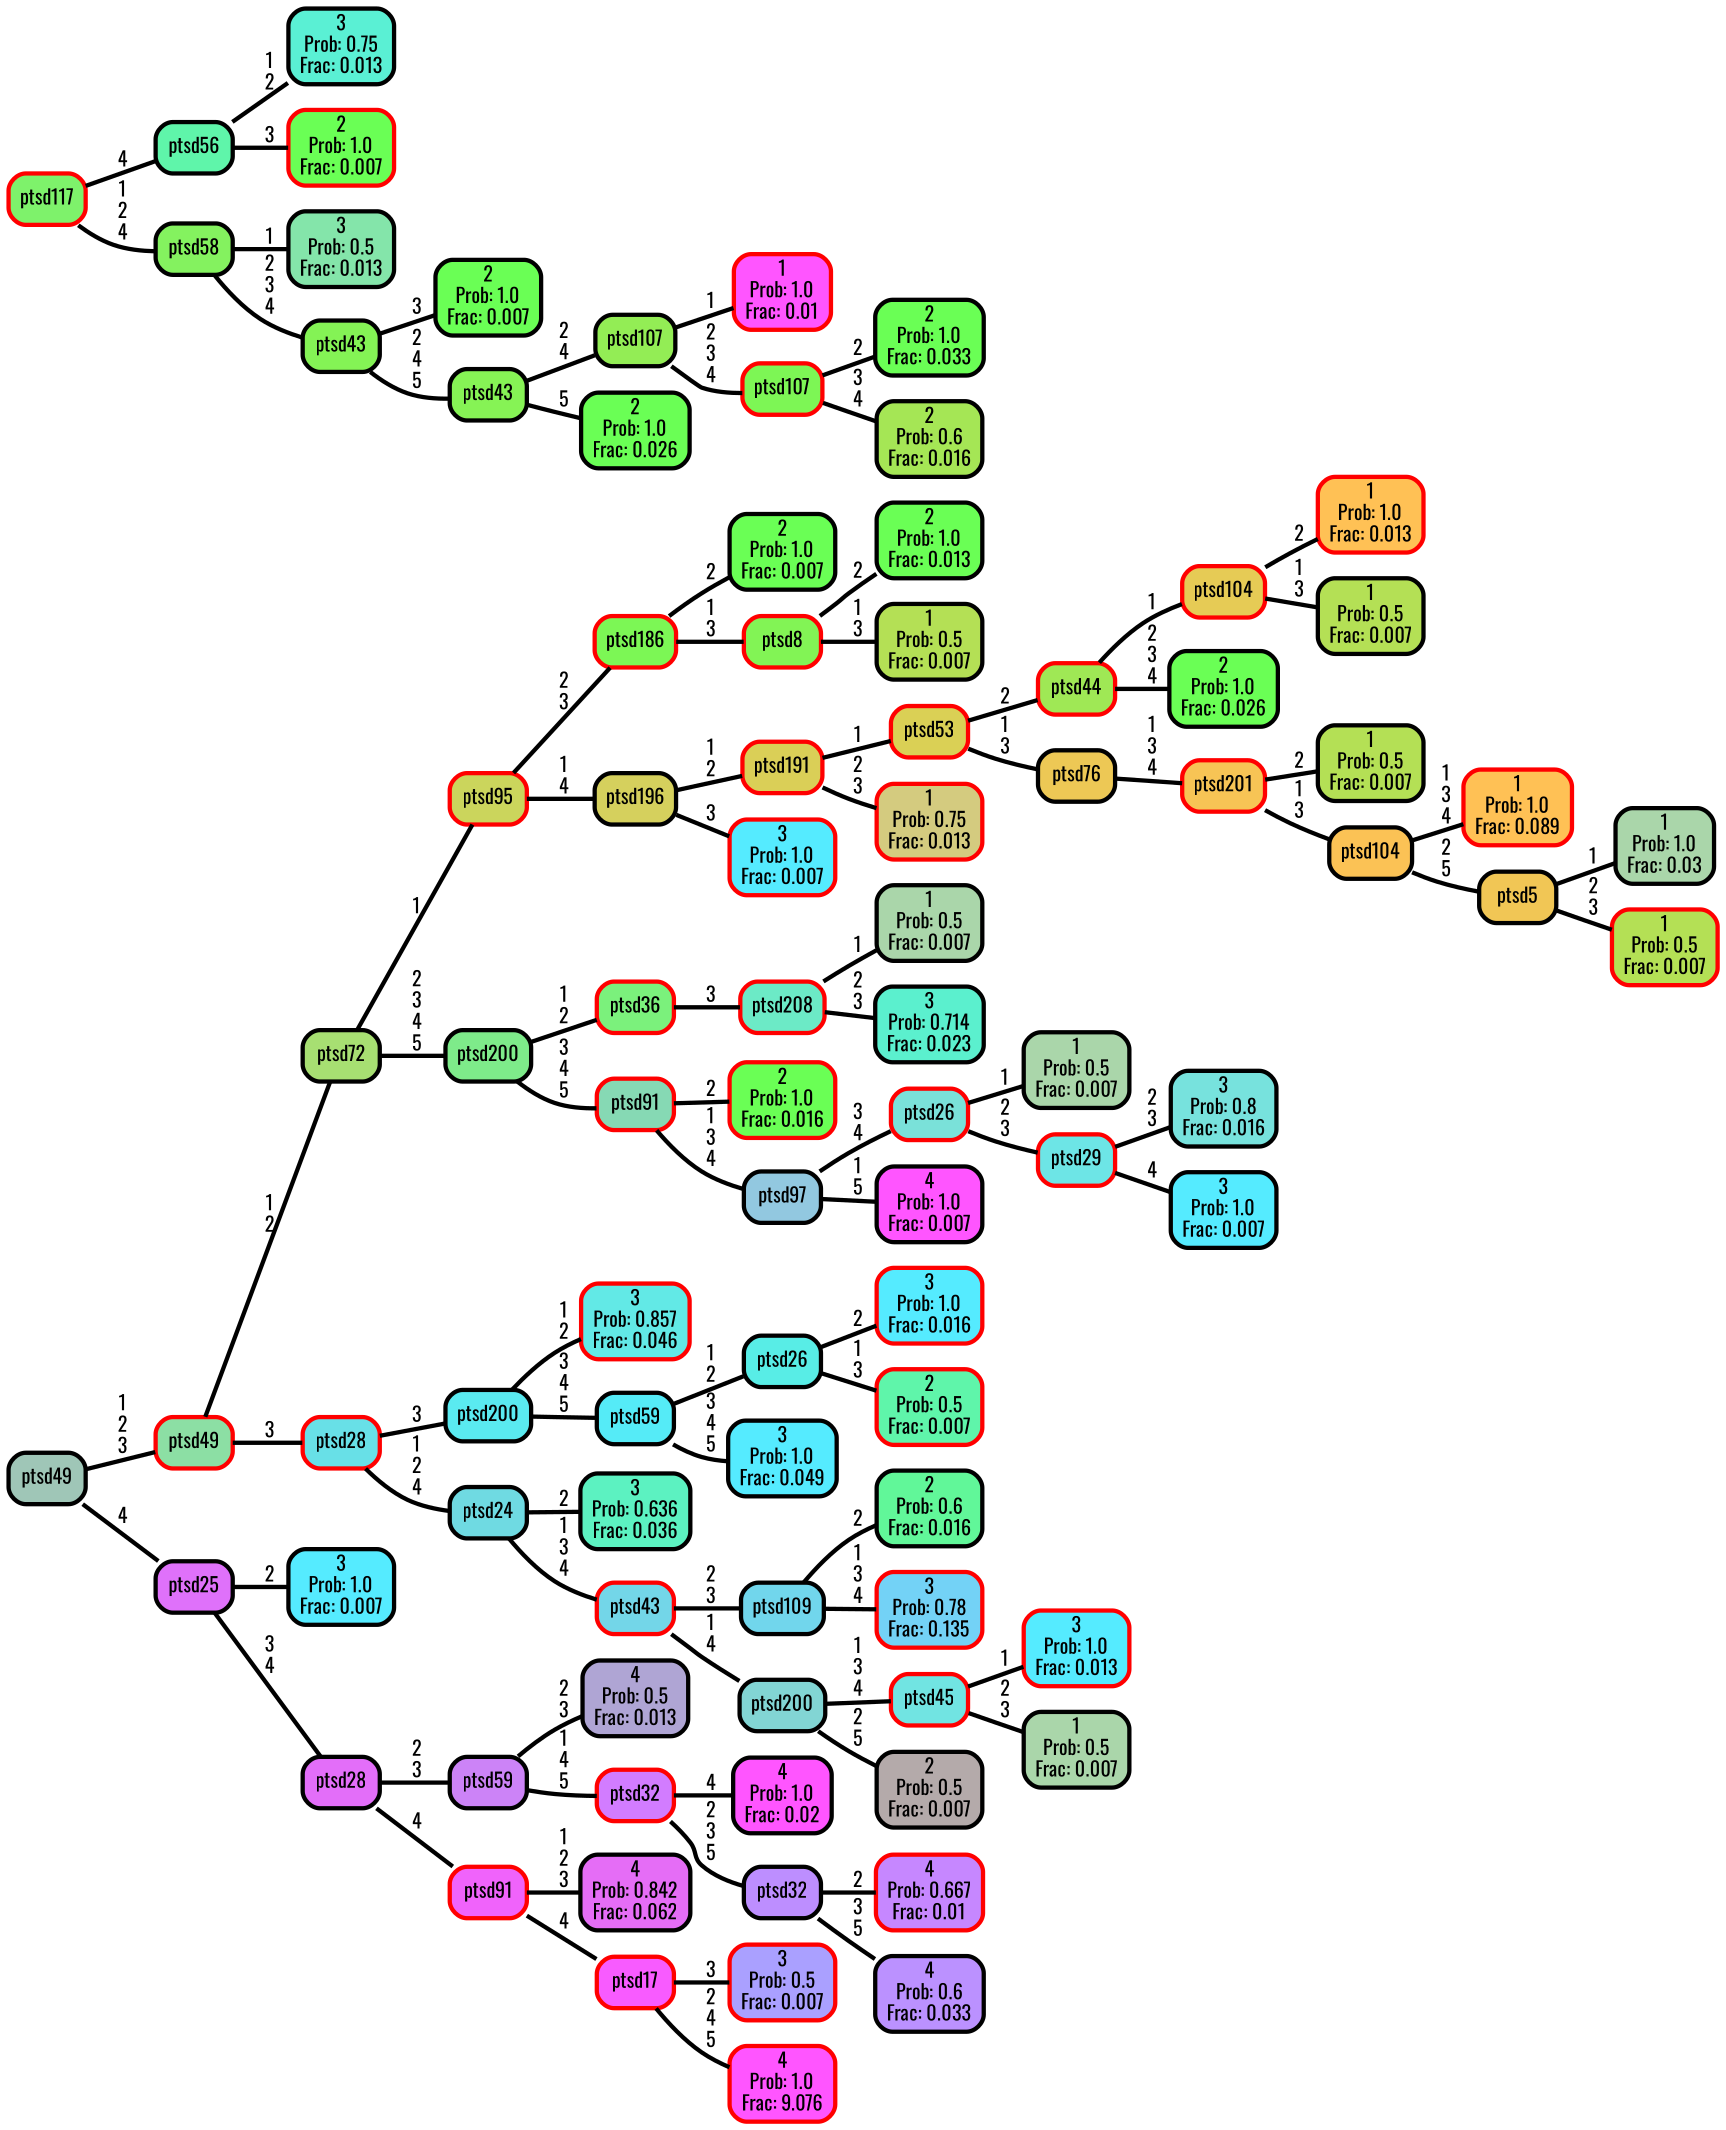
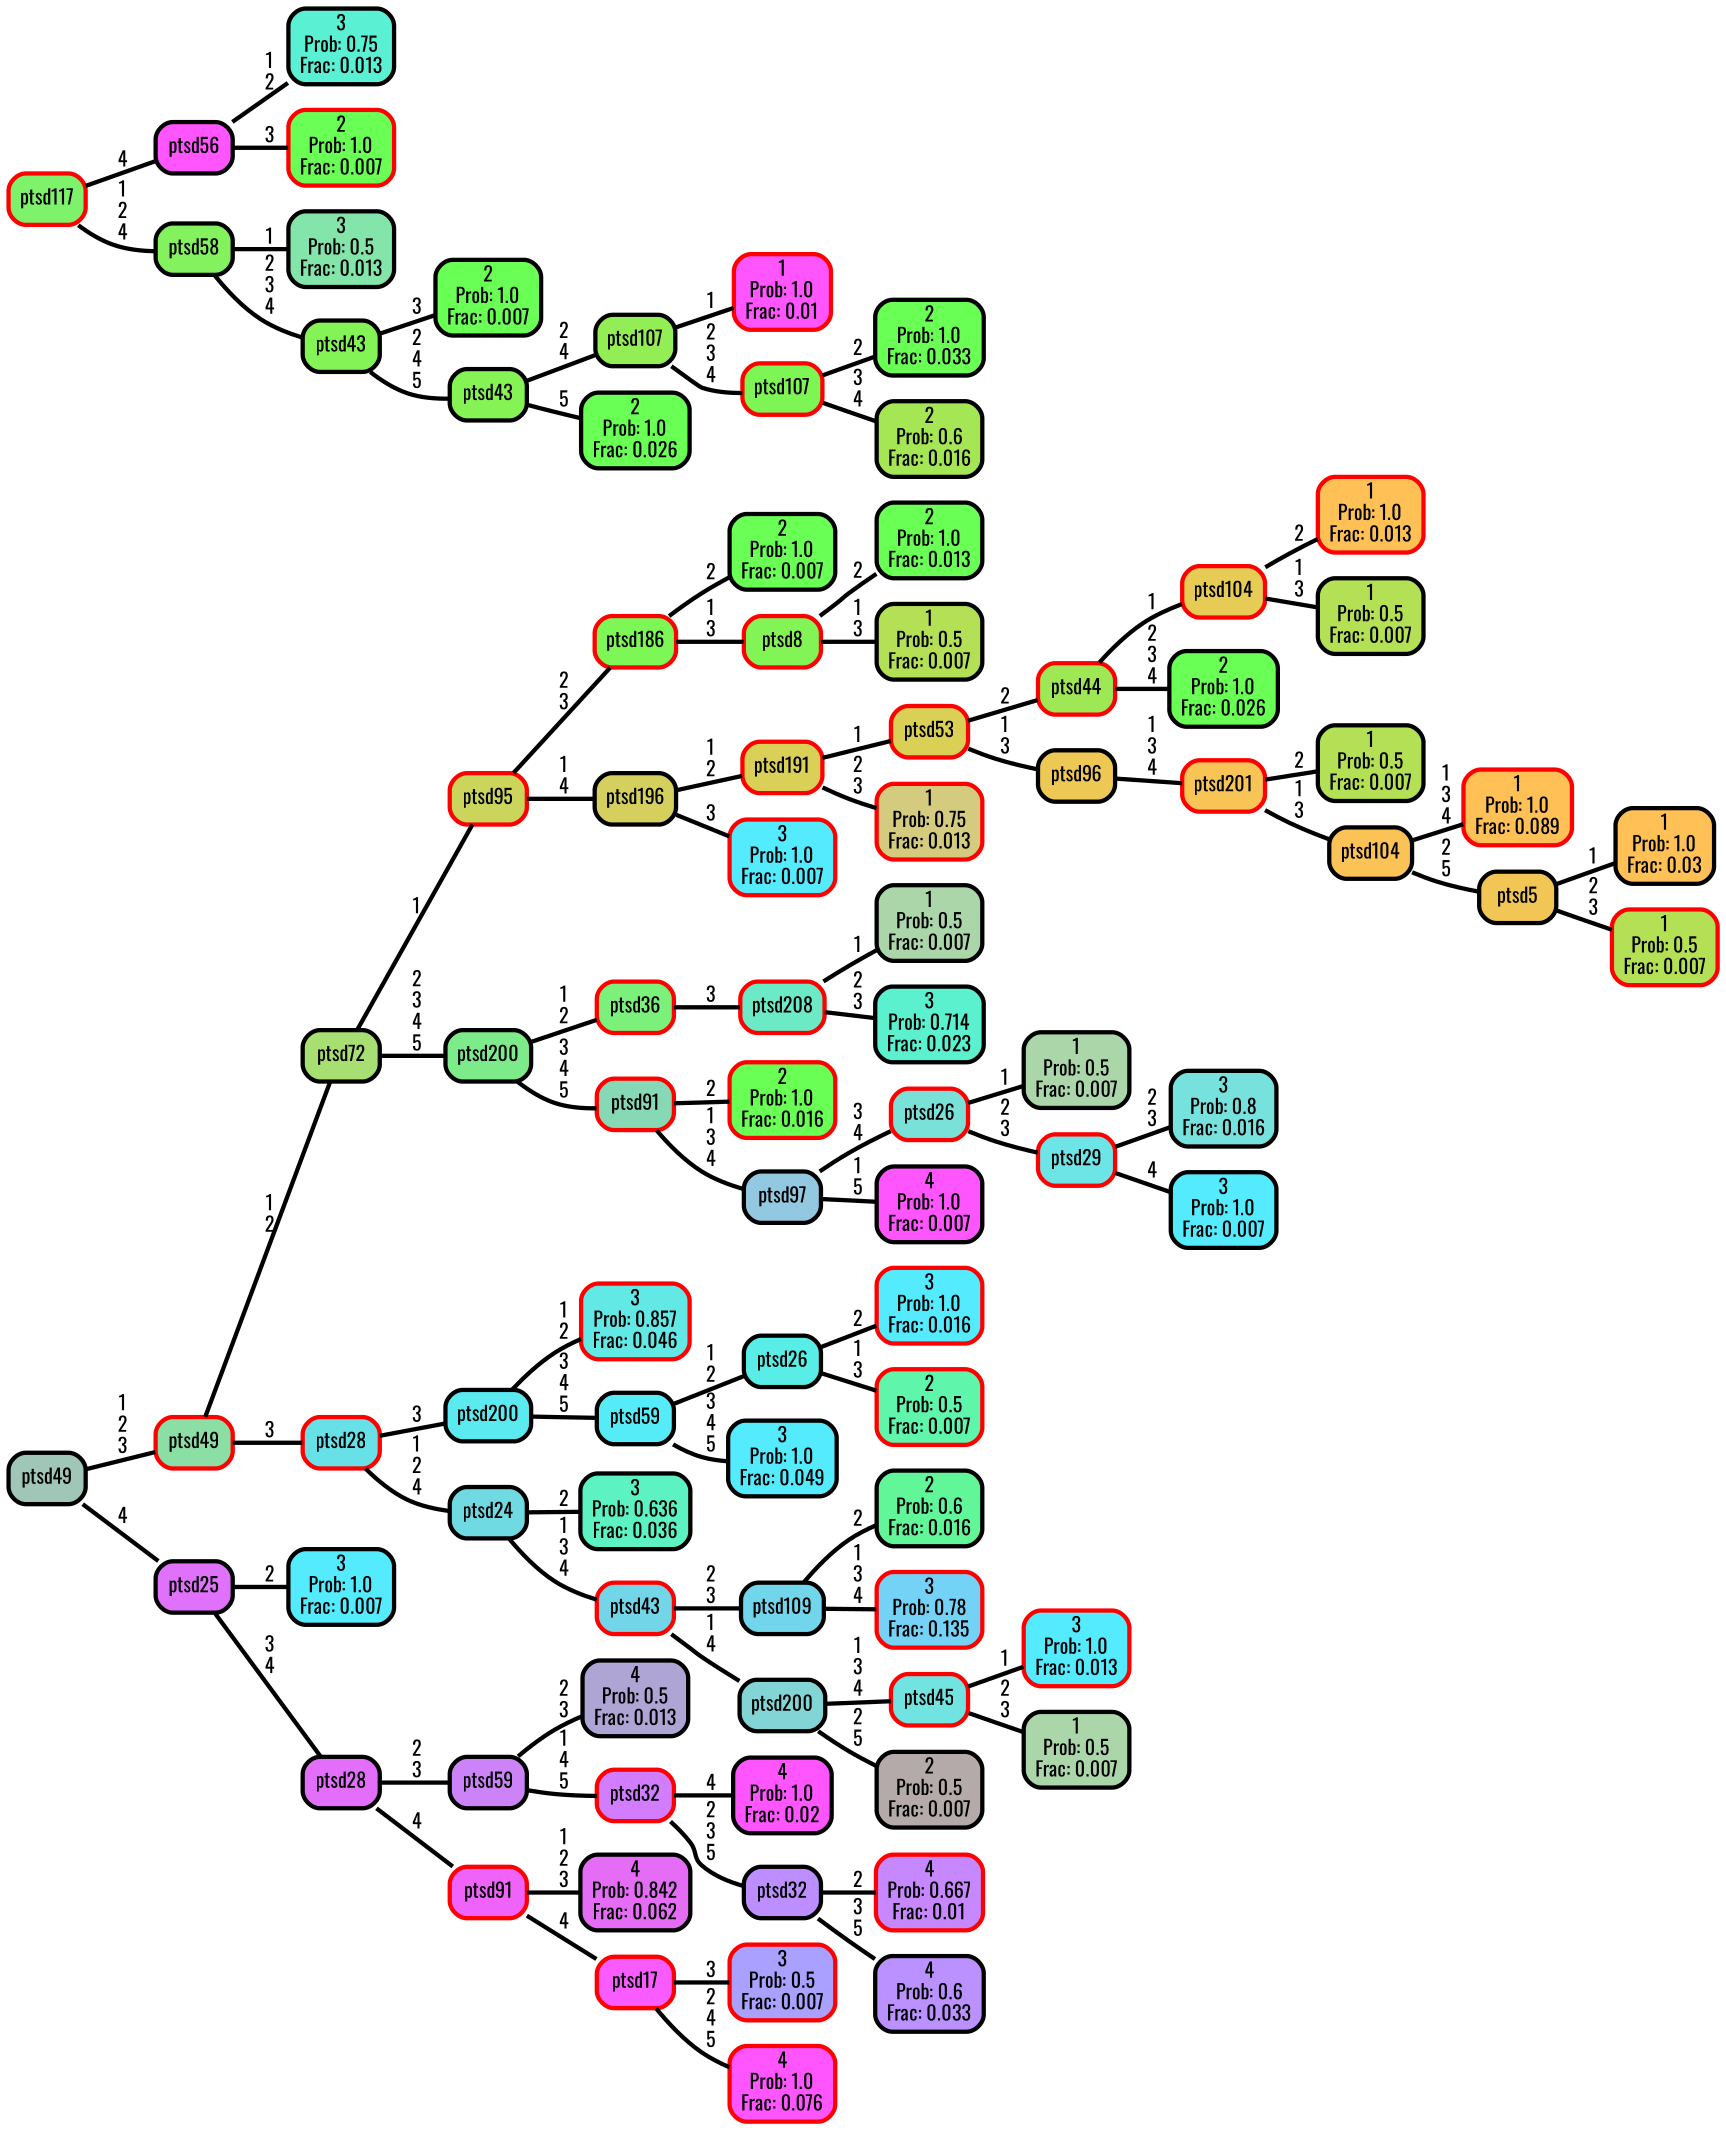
(194, 148) -> (194, 148)
(1077, 776) -> (1077, 776)
(1665, 846) -> (1665, 846)
(782, 2084) -> (782, 2084)
